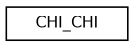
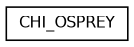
(67, 24) -> (67, 24)
